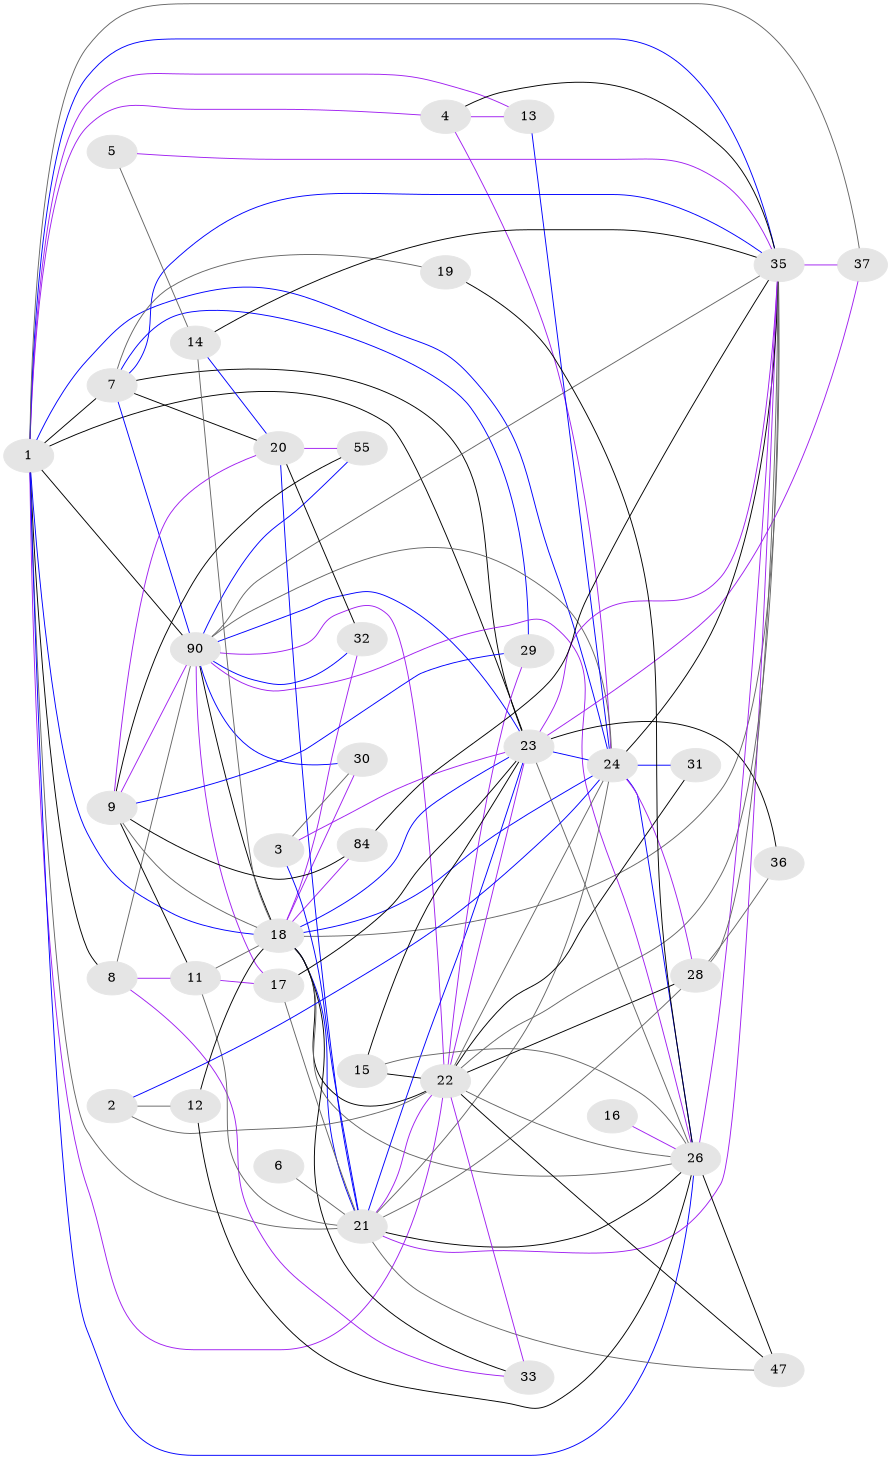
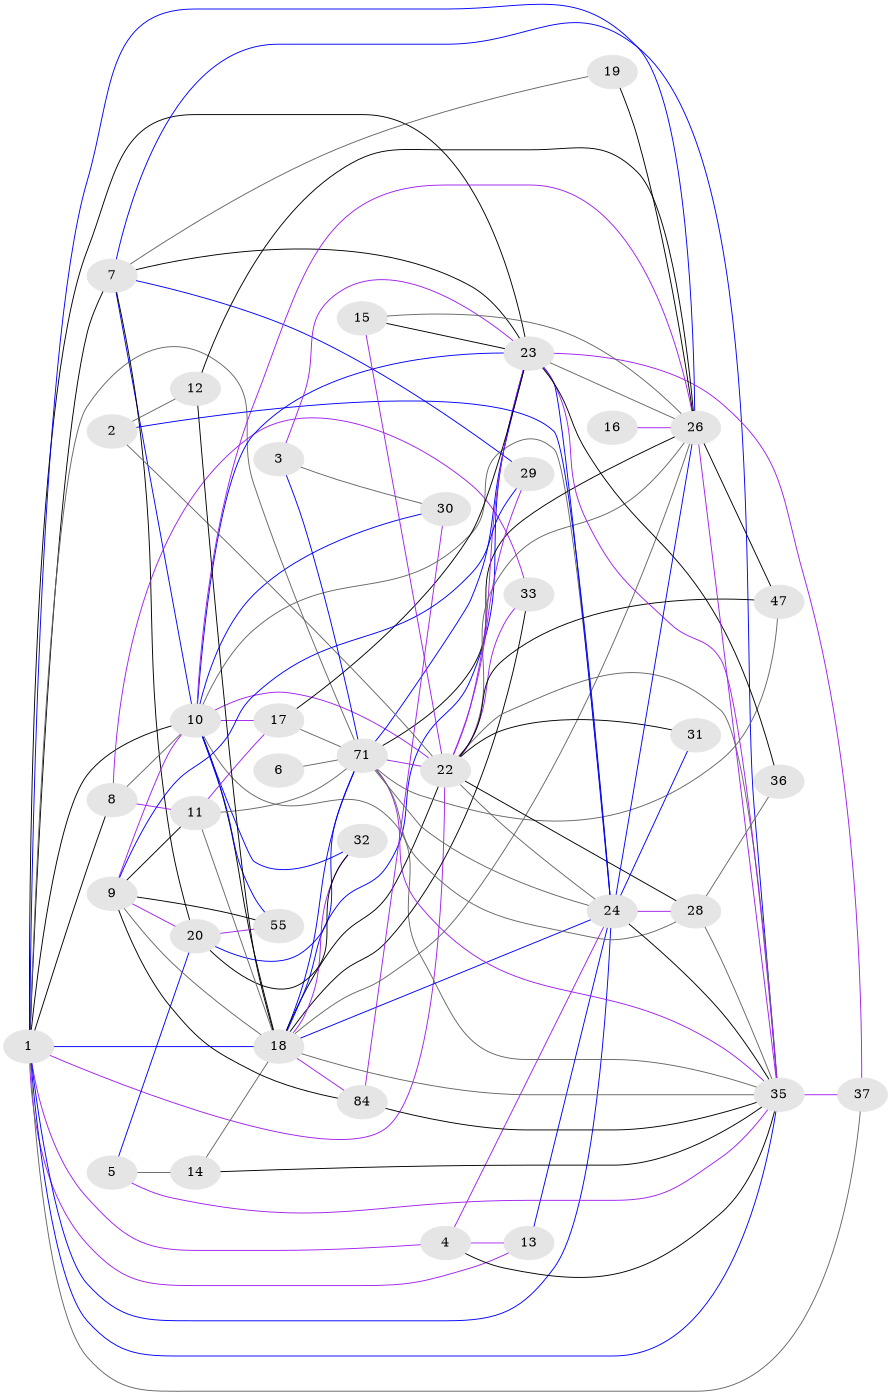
(240, 399) -> (154, 1055)
(195, 649) -> (195, 721)
(321, 848) -> (390, 904)
(404, 1076) -> (404, 545)
(362, 1227) -> (362, 756)
